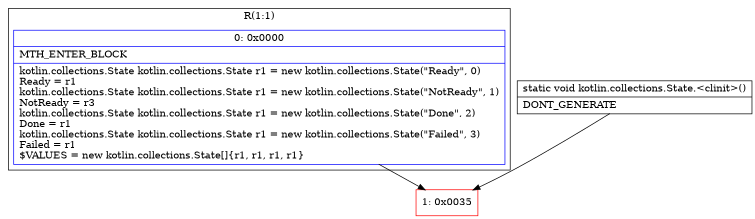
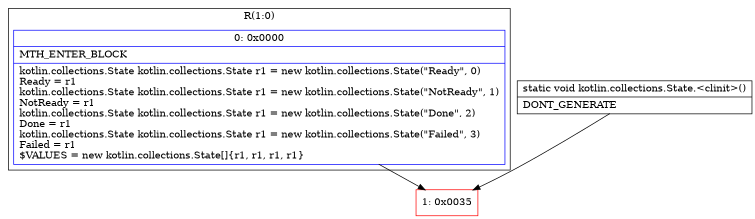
(259, 17) -> (259, 17)
(57, 103) -> (57, 103)
